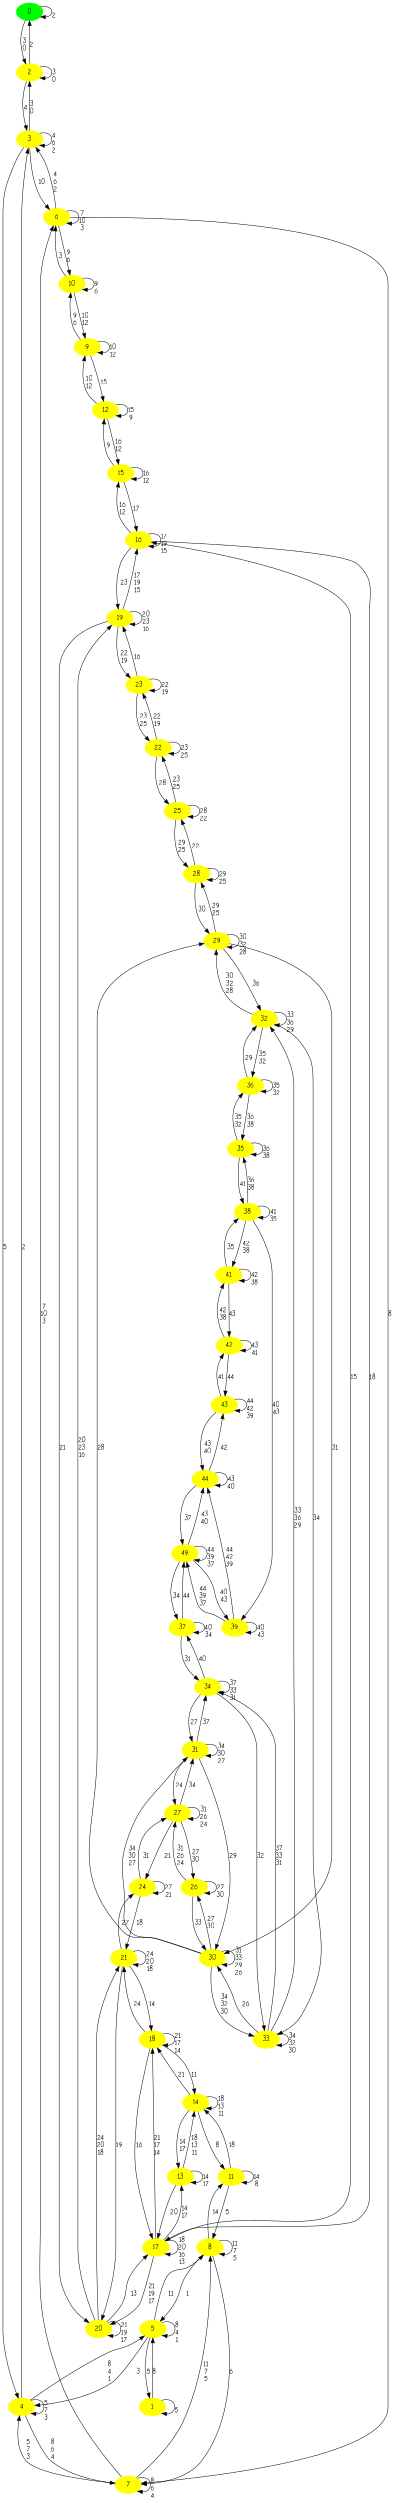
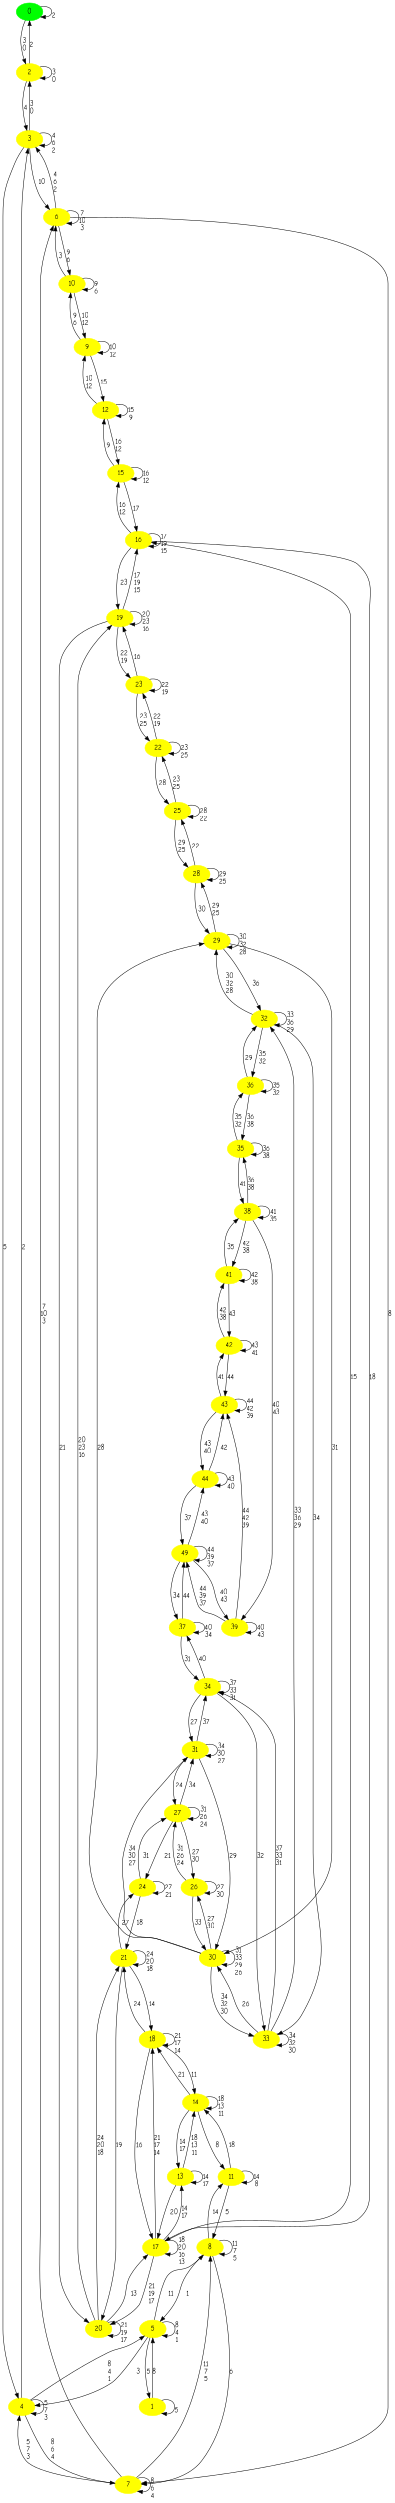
(224, 1555) -> (242, 1518)
